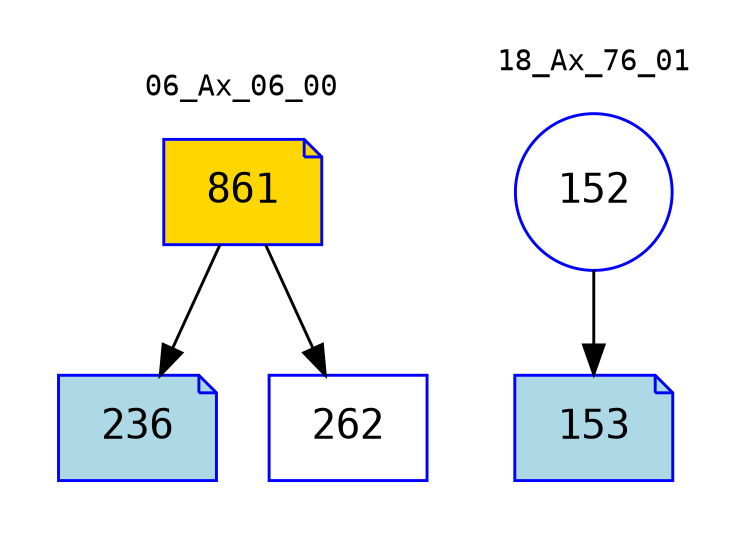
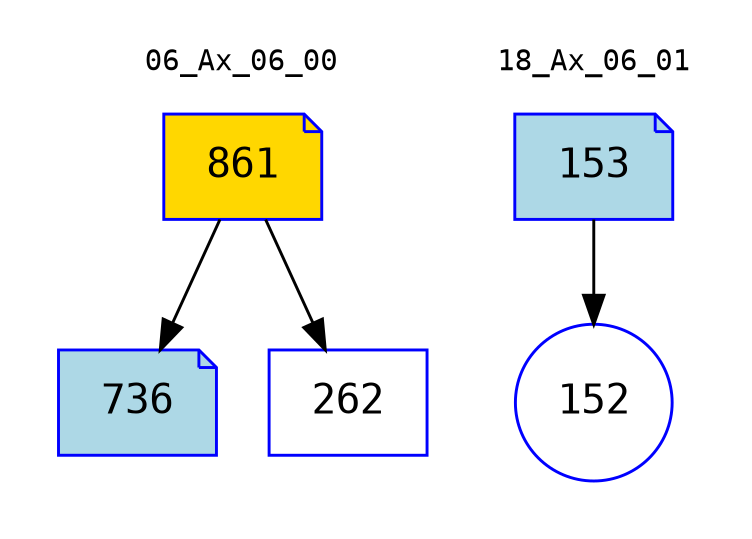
(595, 63) -> (595, 63)
(594, 307) -> (594, 257)
(137, 428) -> (137, 403)
